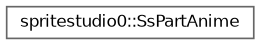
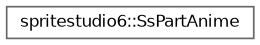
(130, 23) -> (130, 23)
